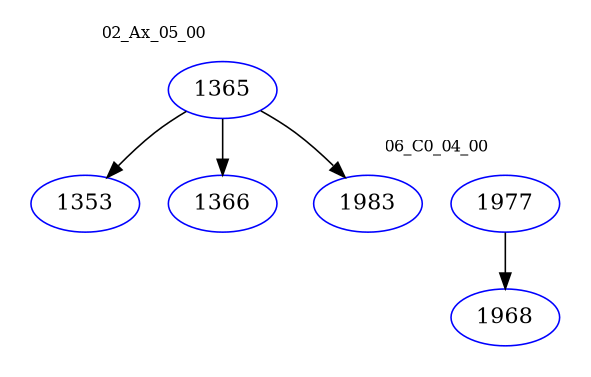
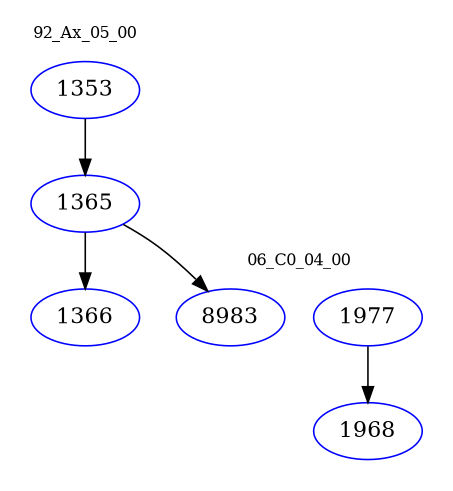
(154, 34) -> (85, 34)
(150, 136) -> (85, 139)
(368, 204) -> (231, 317)
